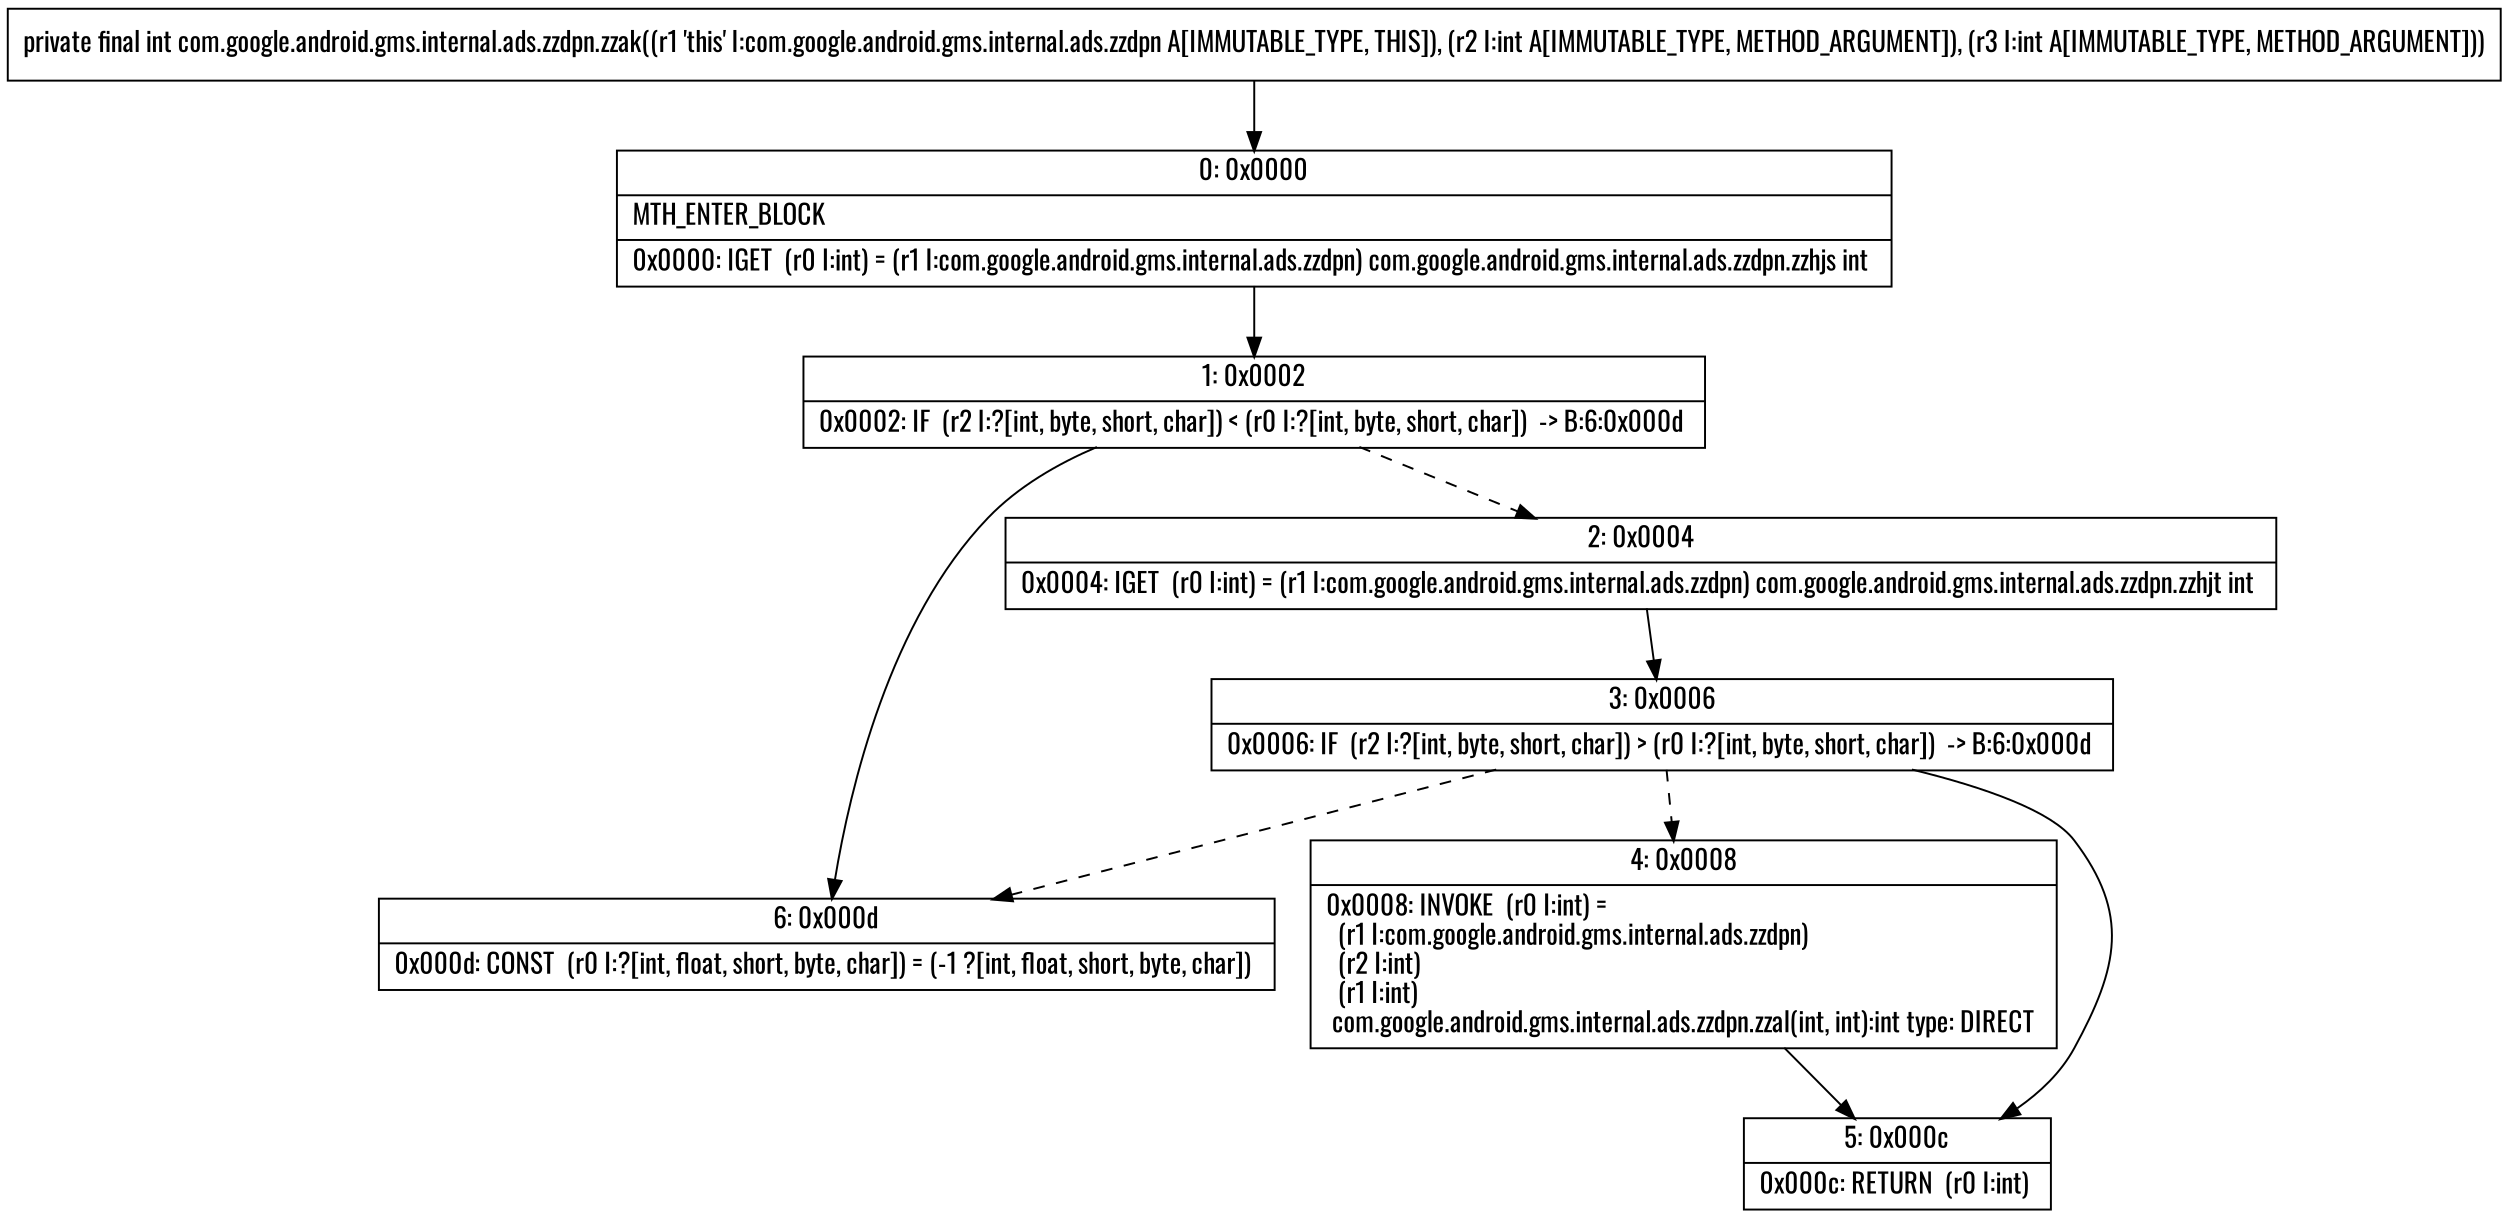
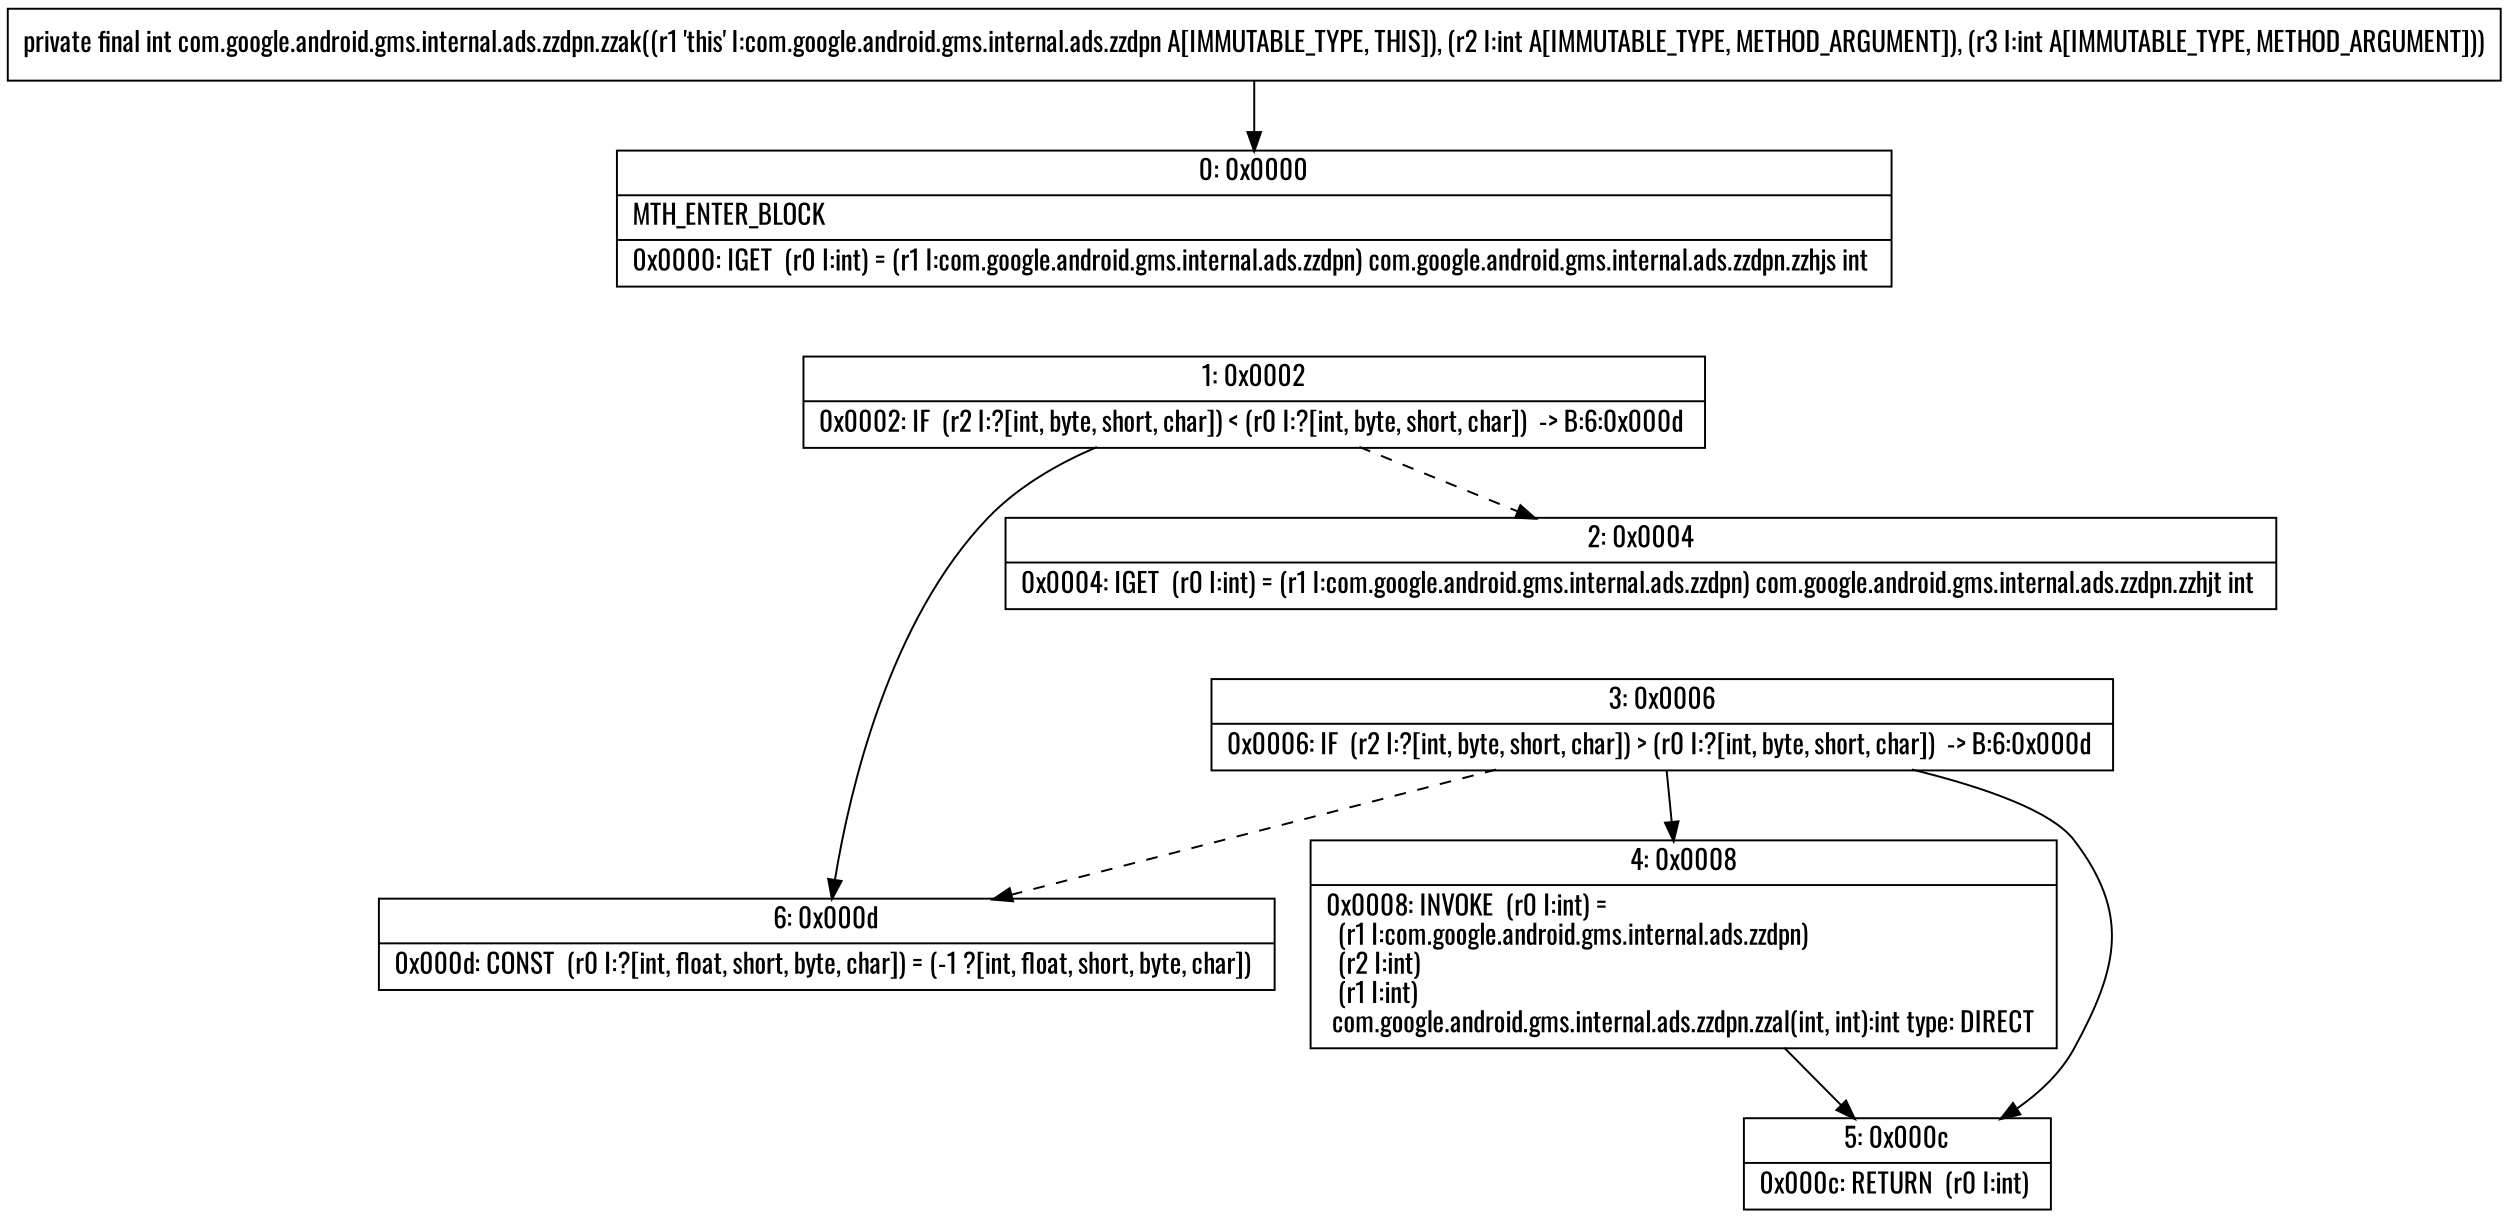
(1254, 312) -> none
(1650, 634) -> none
(1669, 796) -> (1669, 796)
